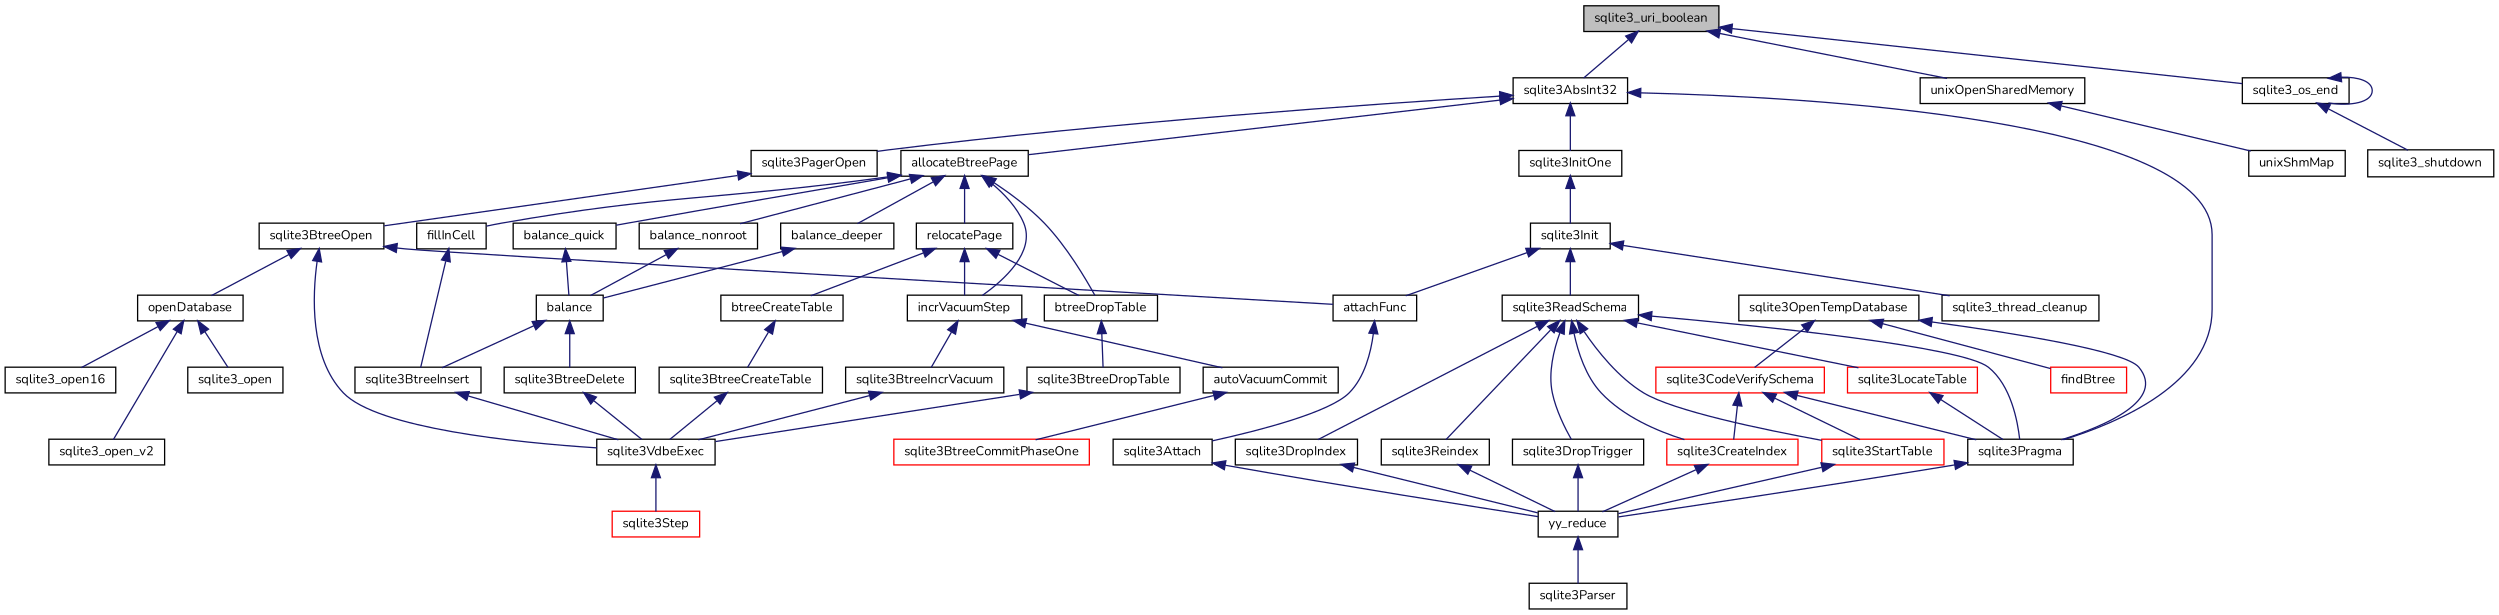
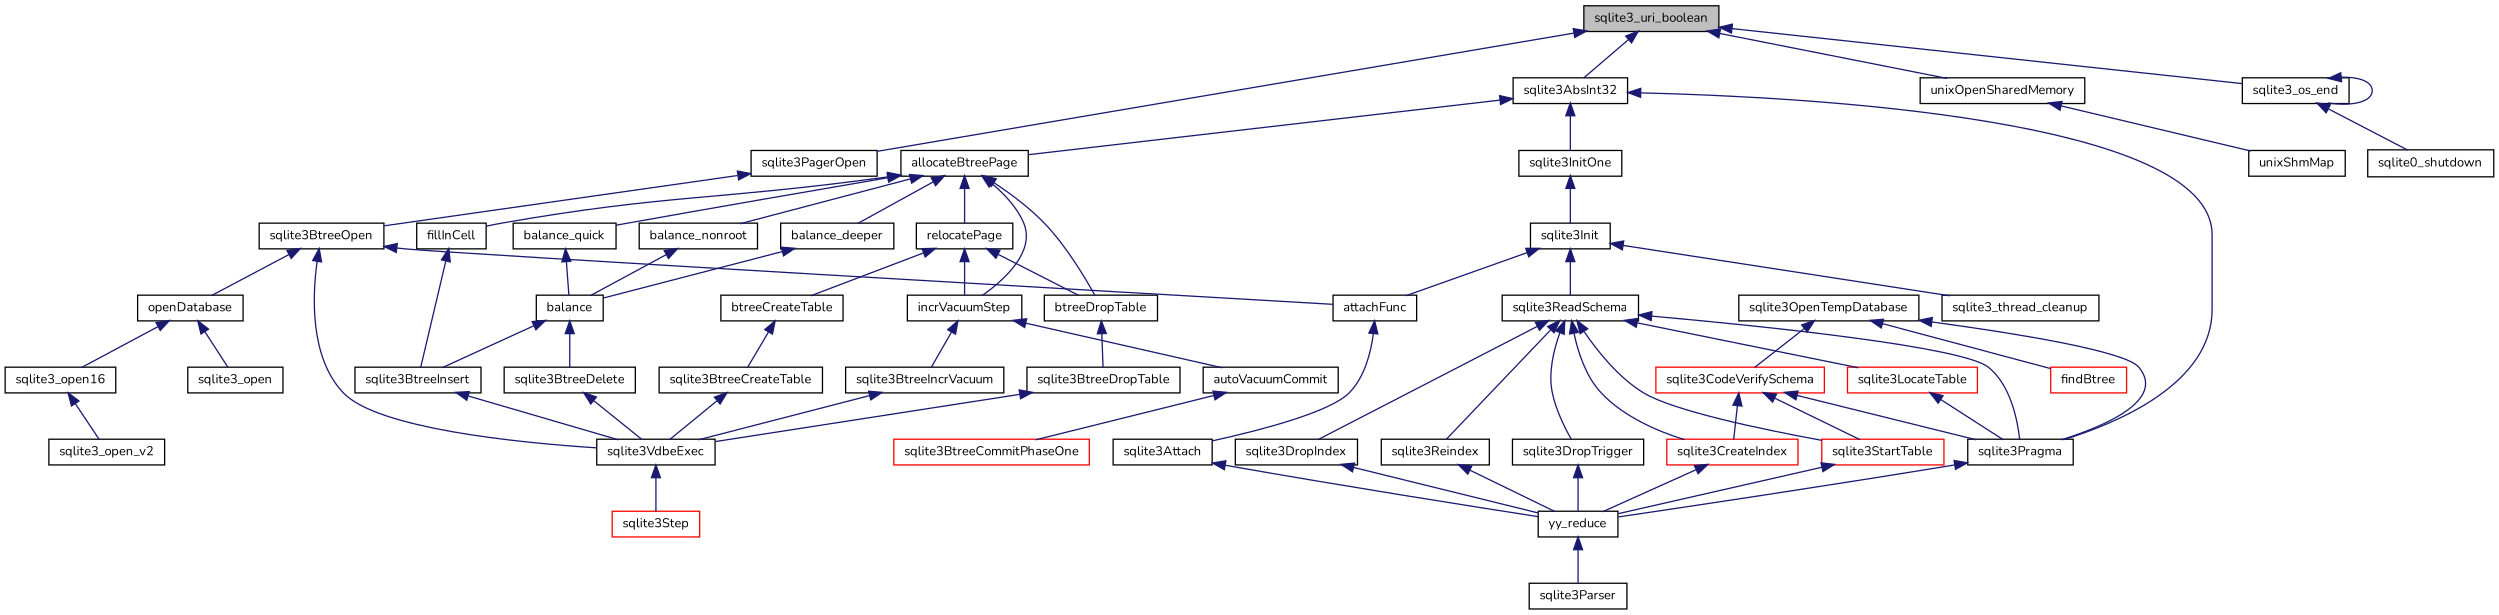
(1188, 119) -> (1226, 92)
(2431, 163) -> (2431, 163)
(145, 386) -> (87, 422)
